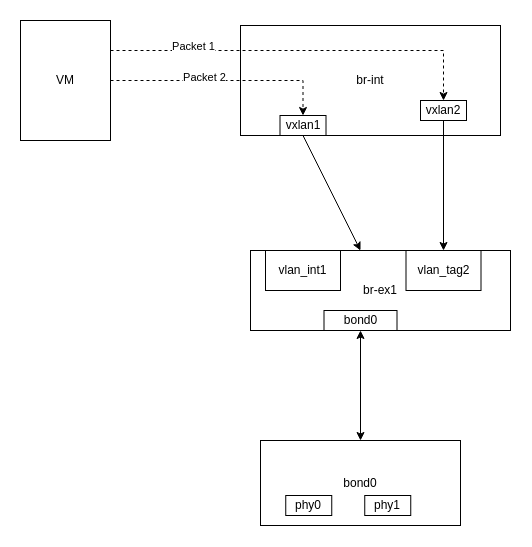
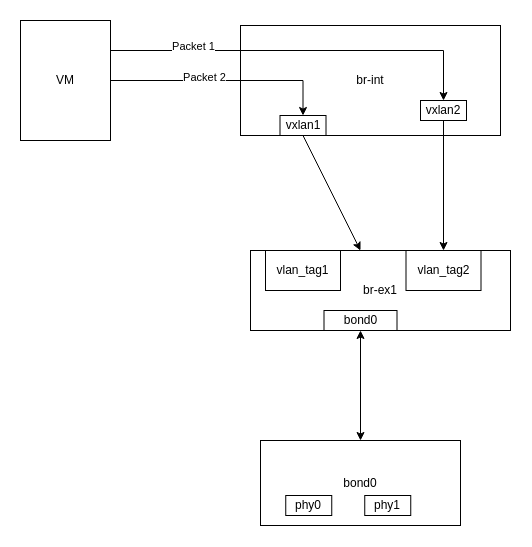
(350, 51) -> (350, 51)
(278, 81) -> (278, 81)
(303, 271) -> (303, 271)
